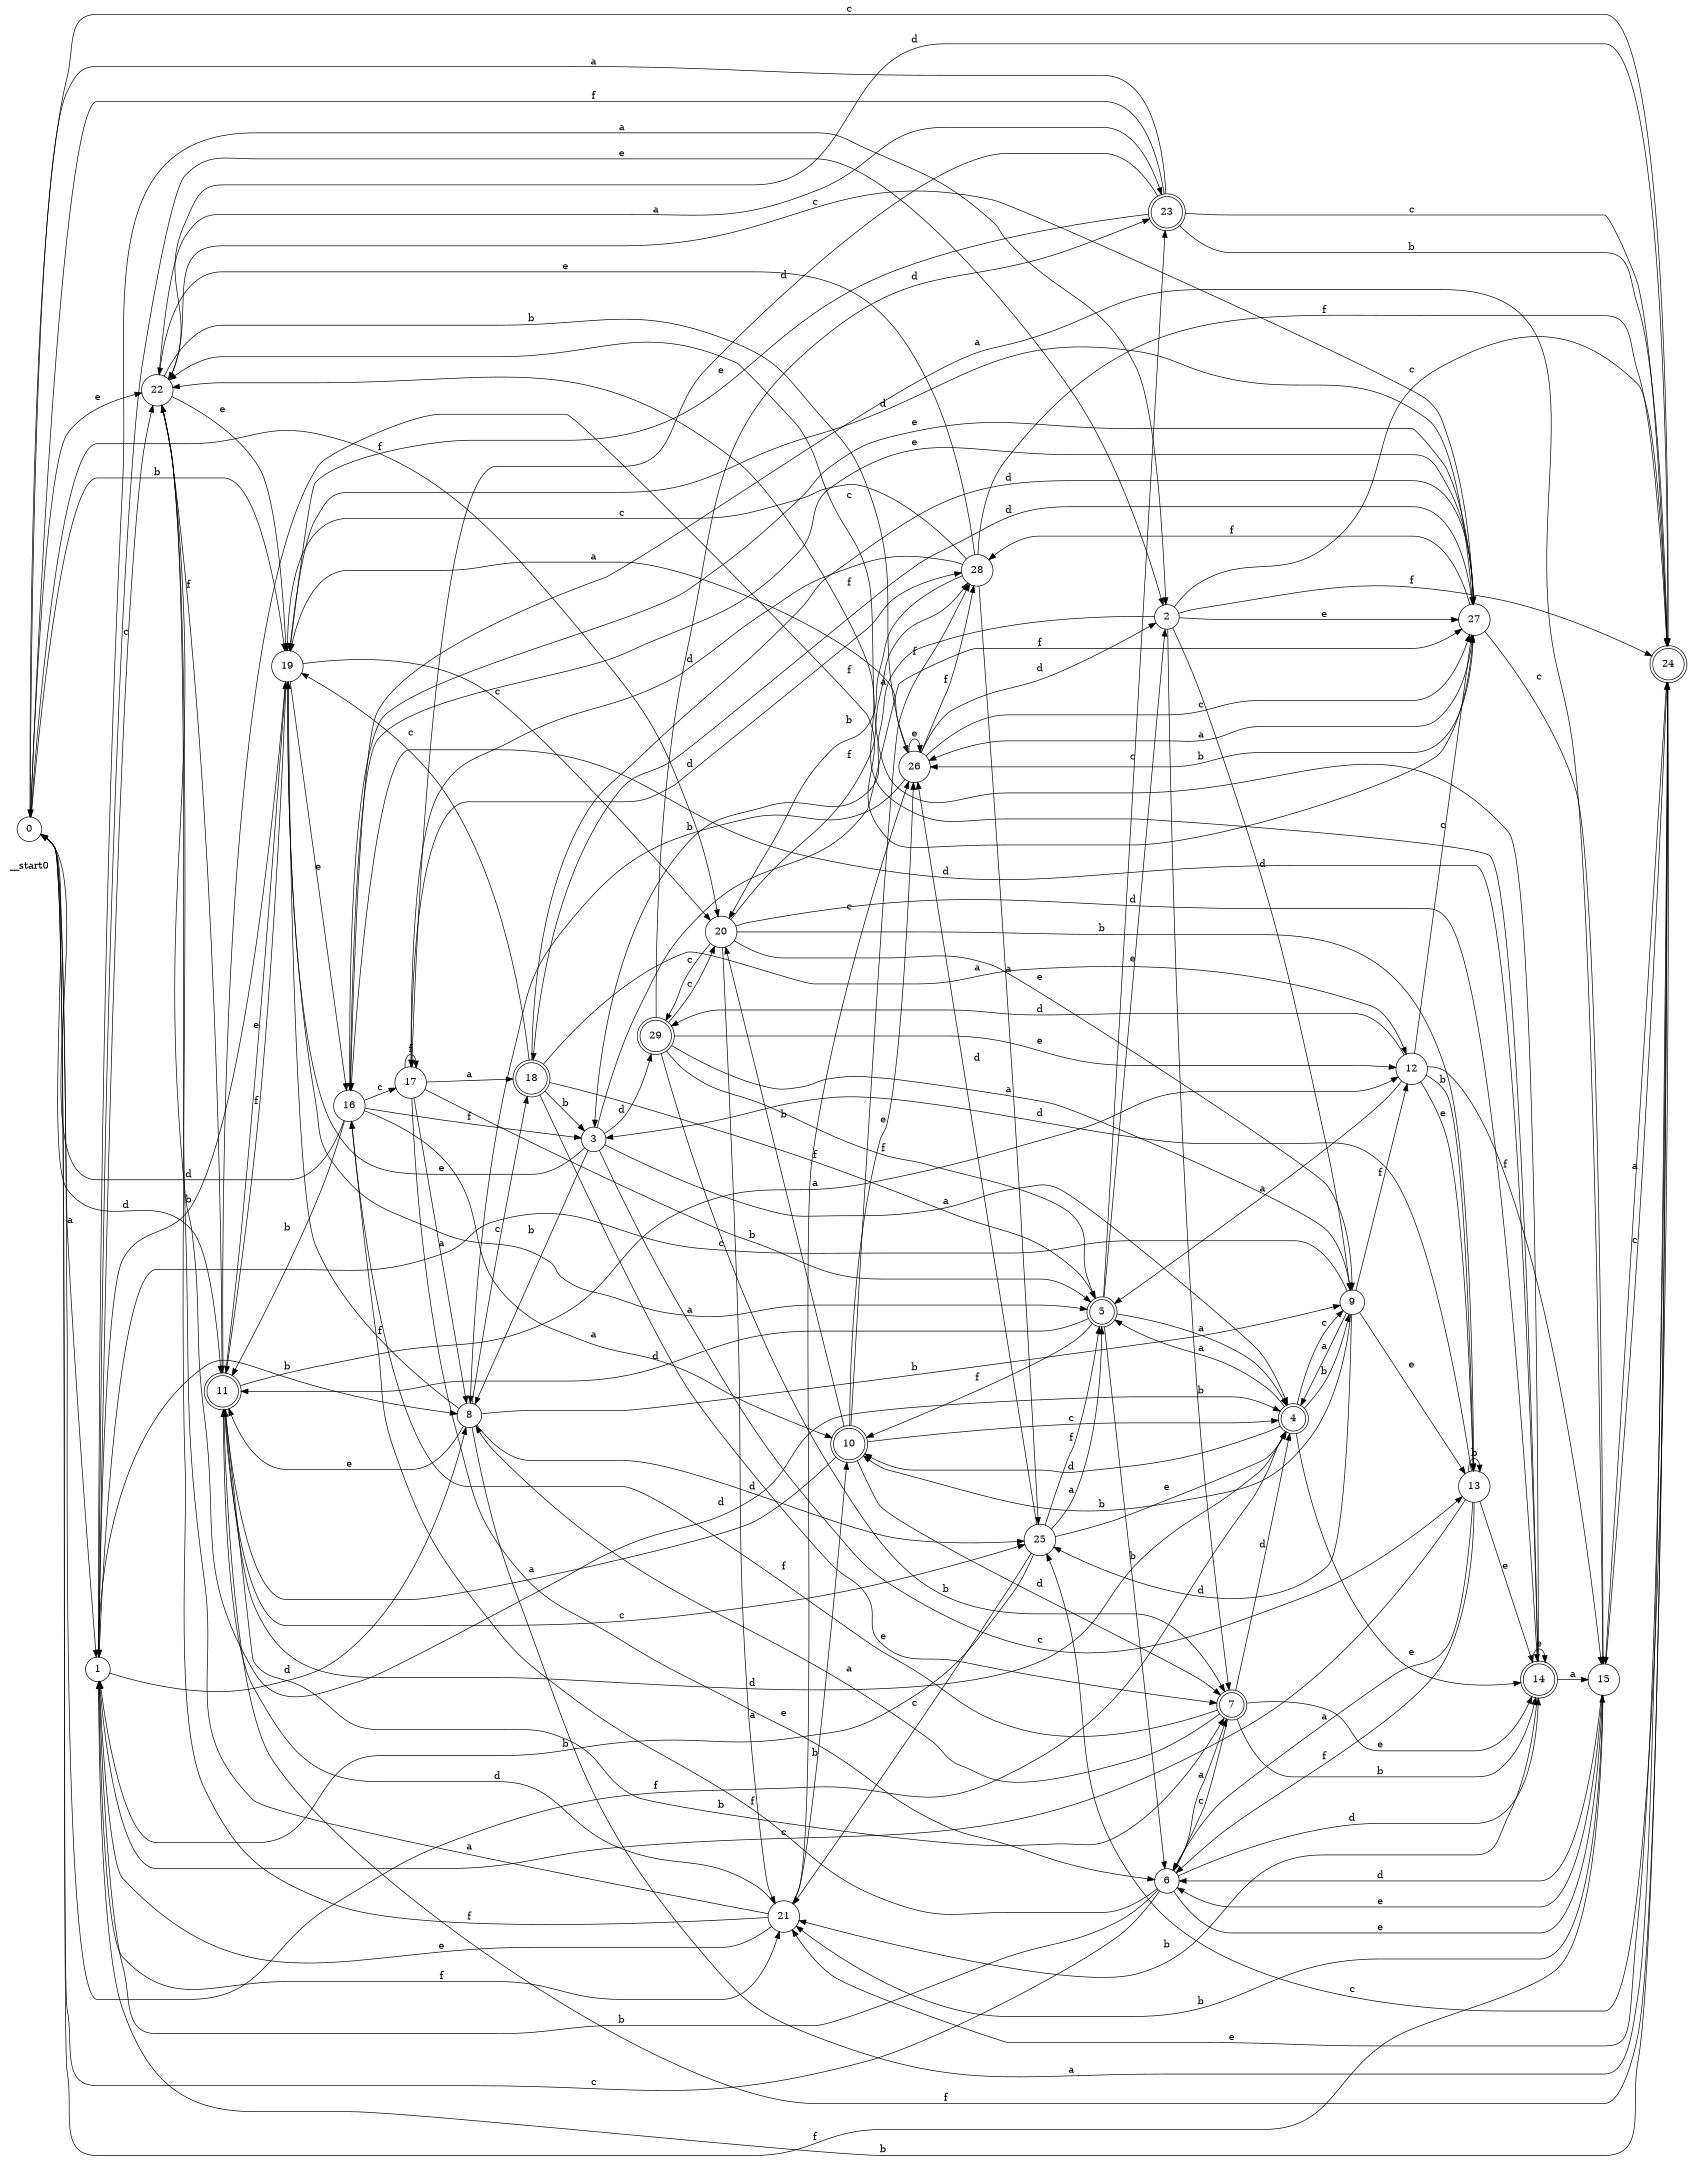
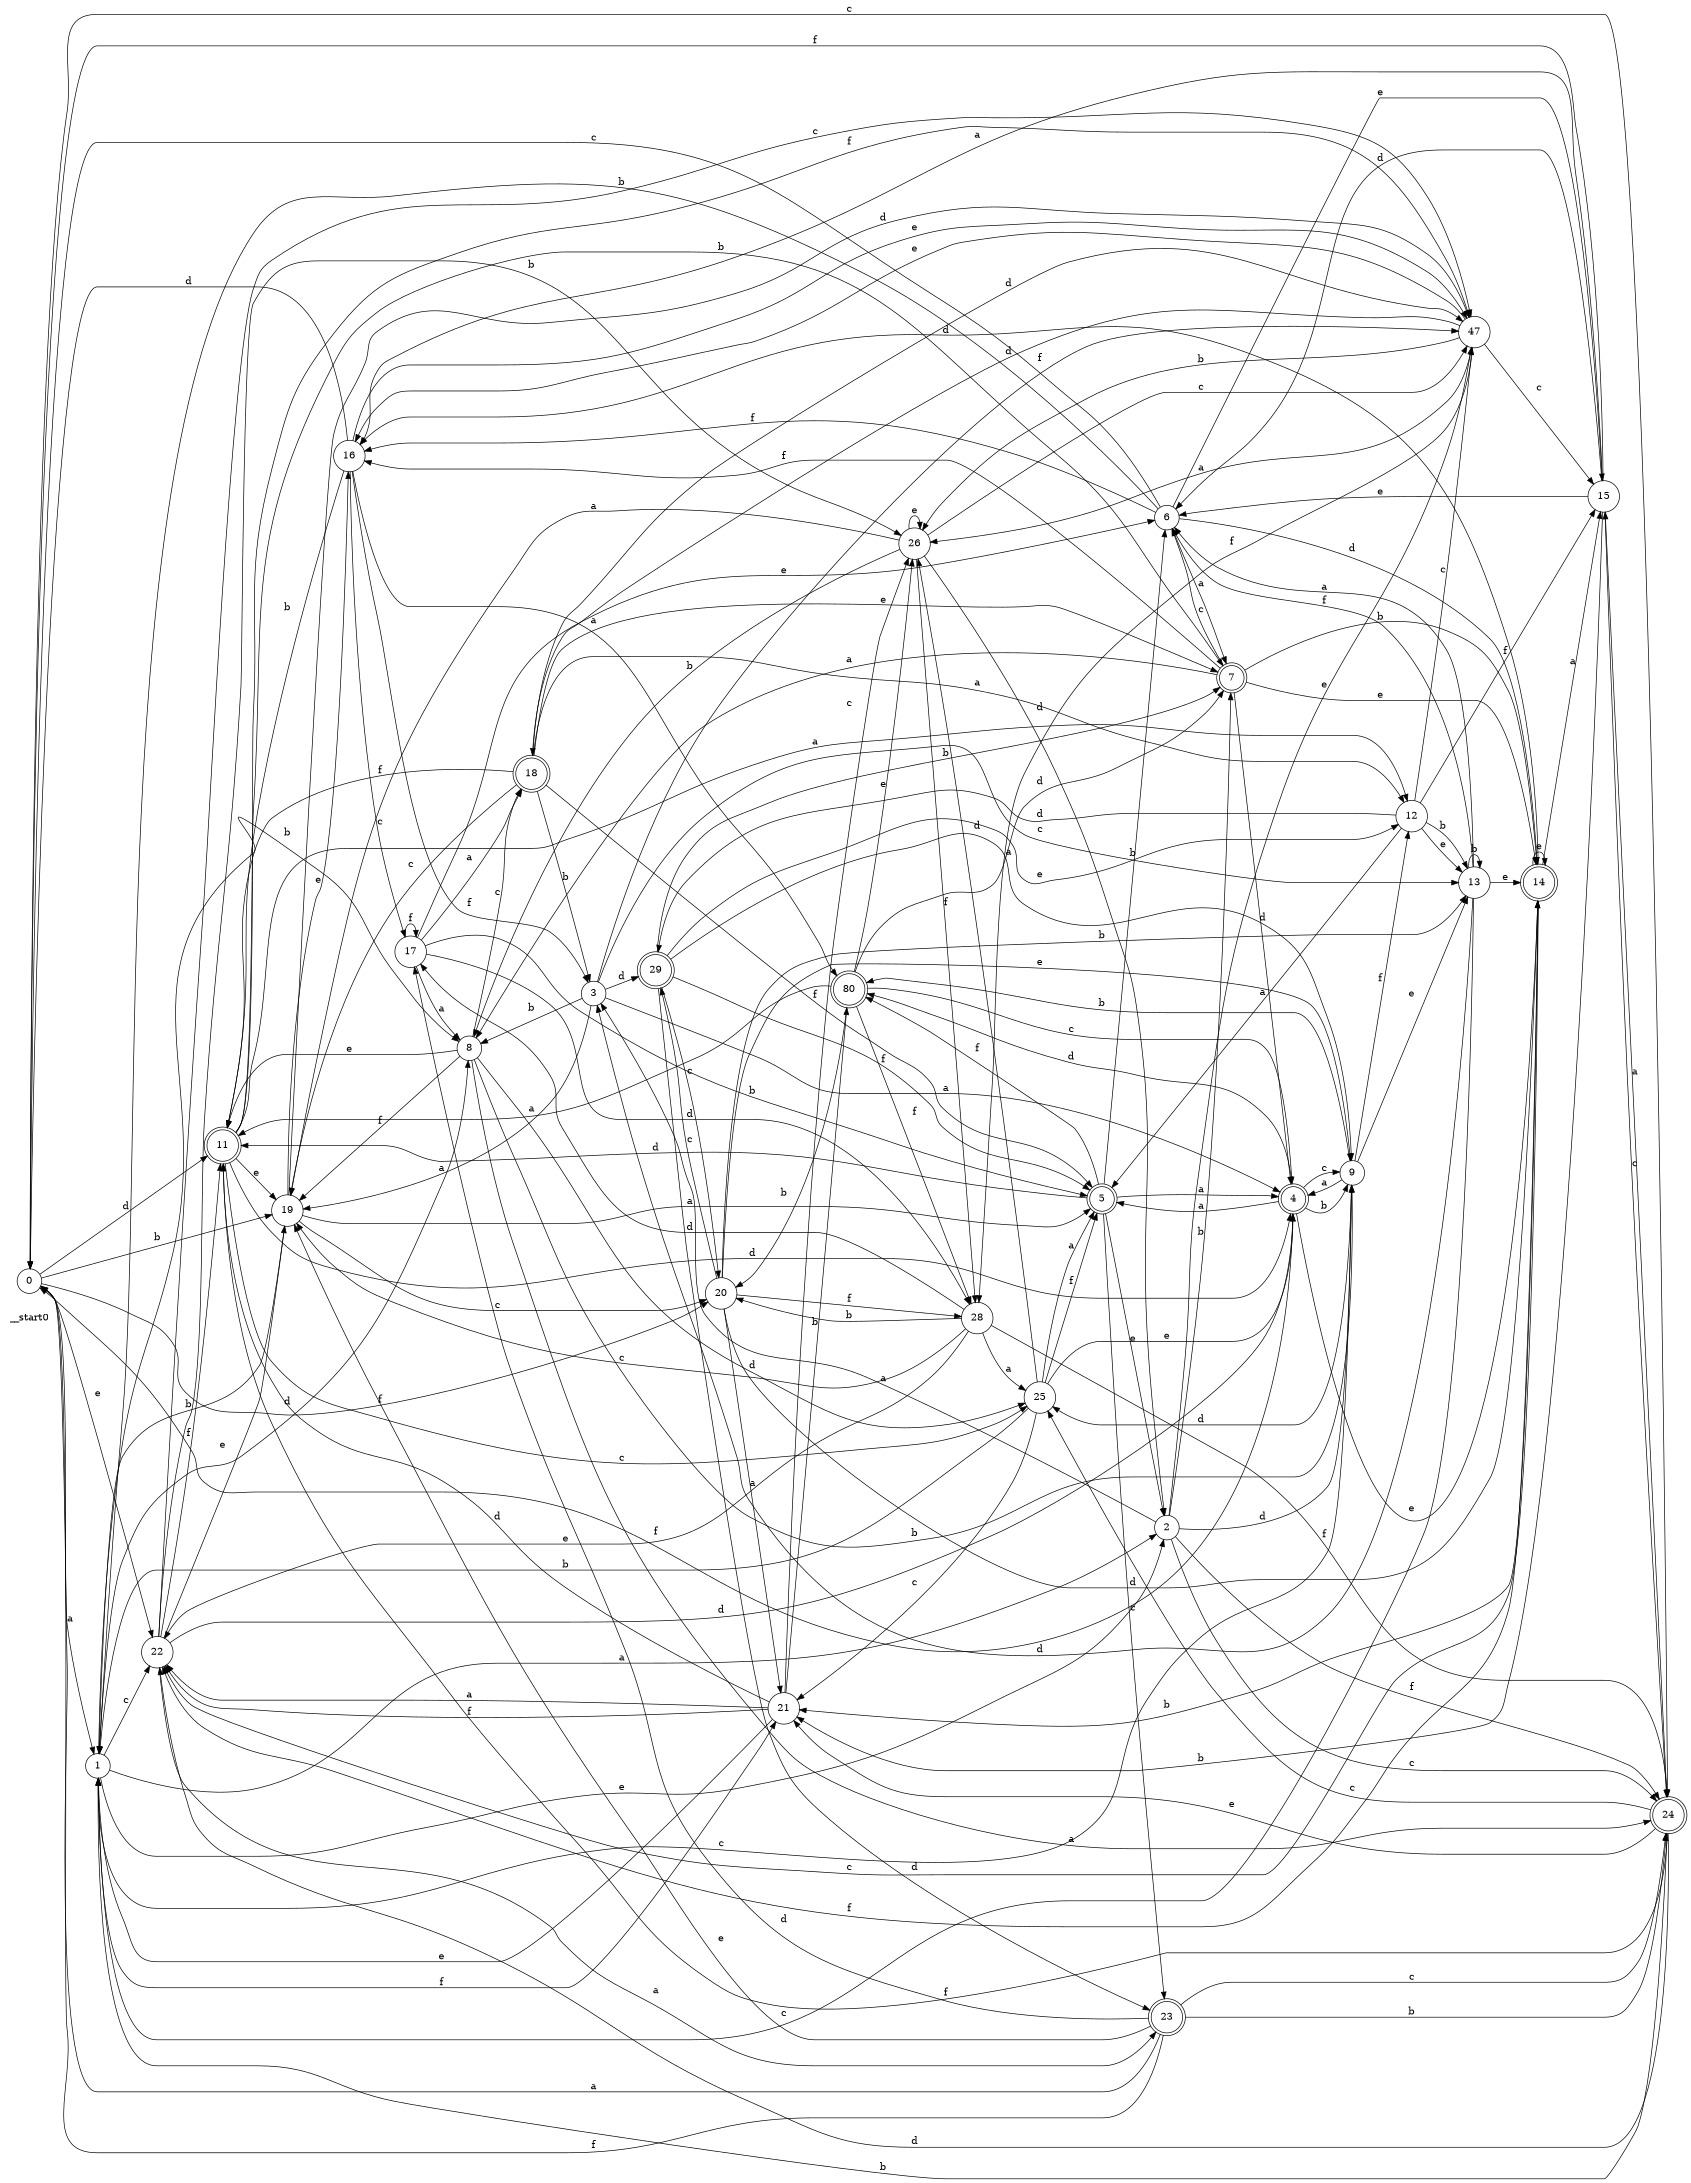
(1474, 620) -> (1474, 332)
(266, 1025) -> (271, 819)
(442, 1168) -> (442, 1168)
(849, 1444) -> (849, 989)
